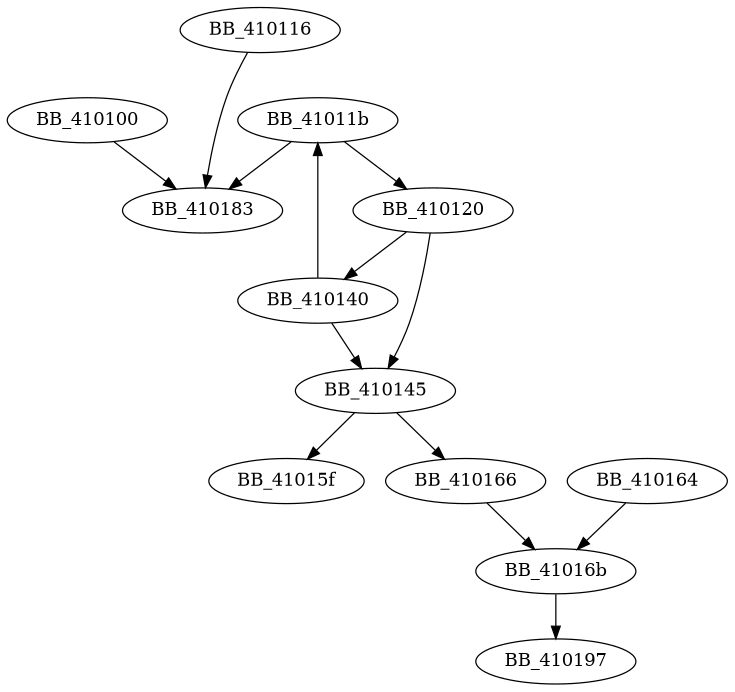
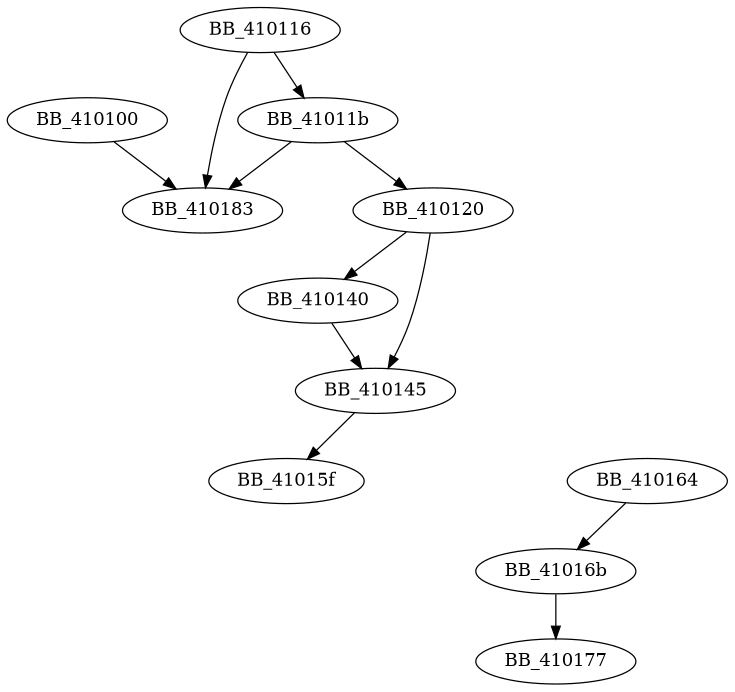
(318, 217) -> (286, 70)
(466, 481) -> none
(556, 661) -> (556, 661)
